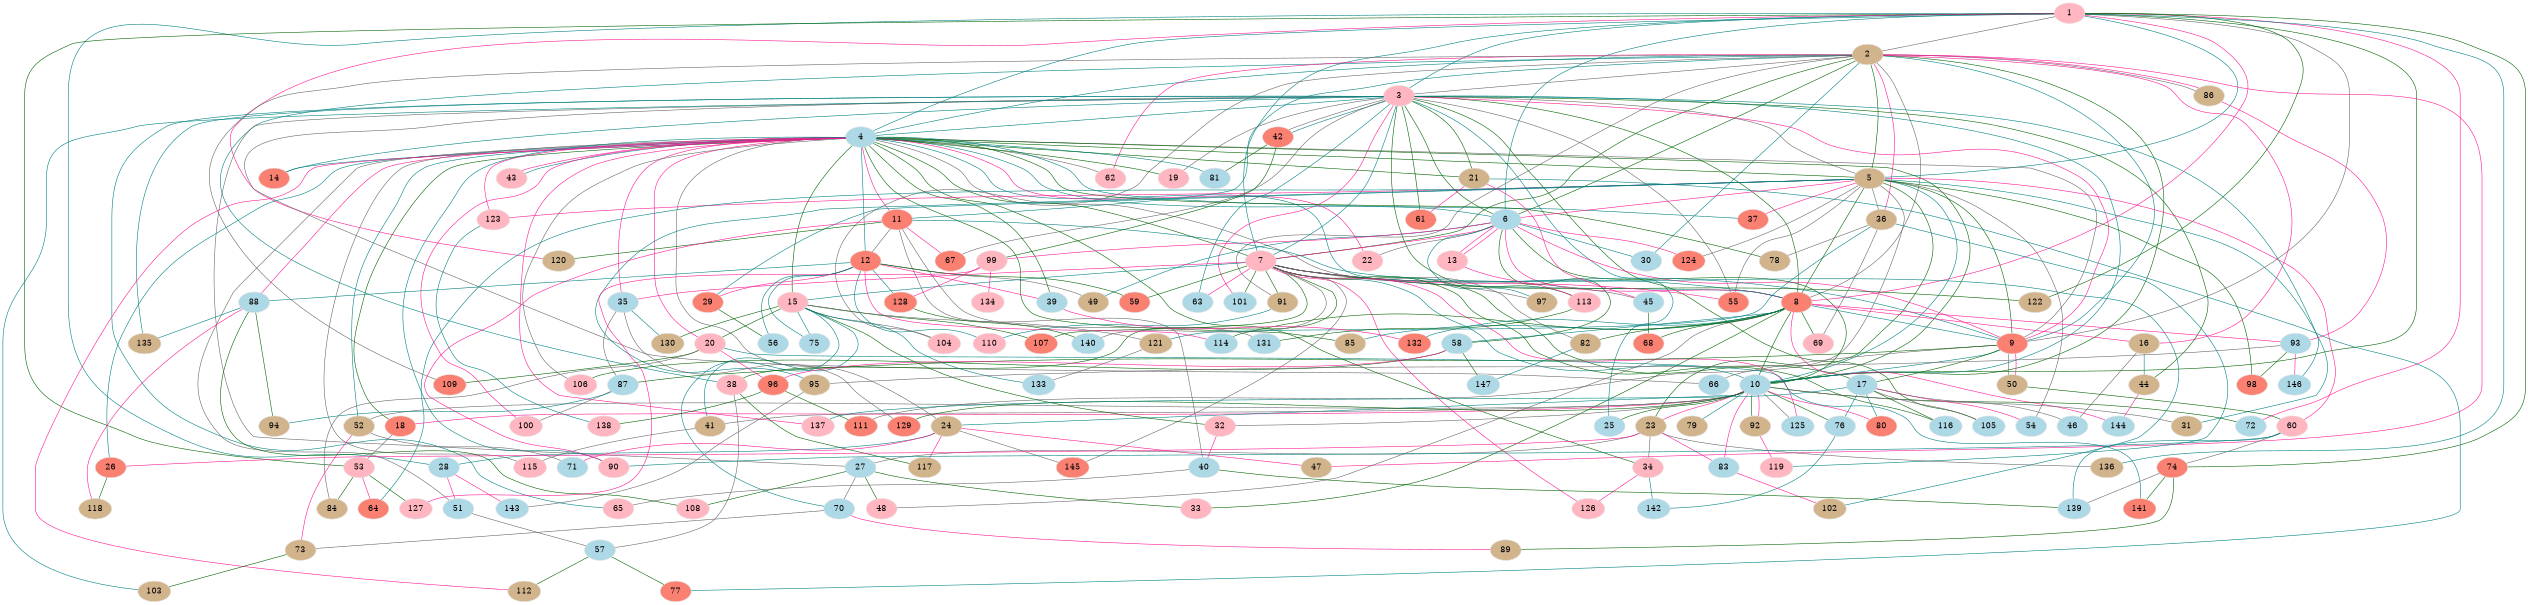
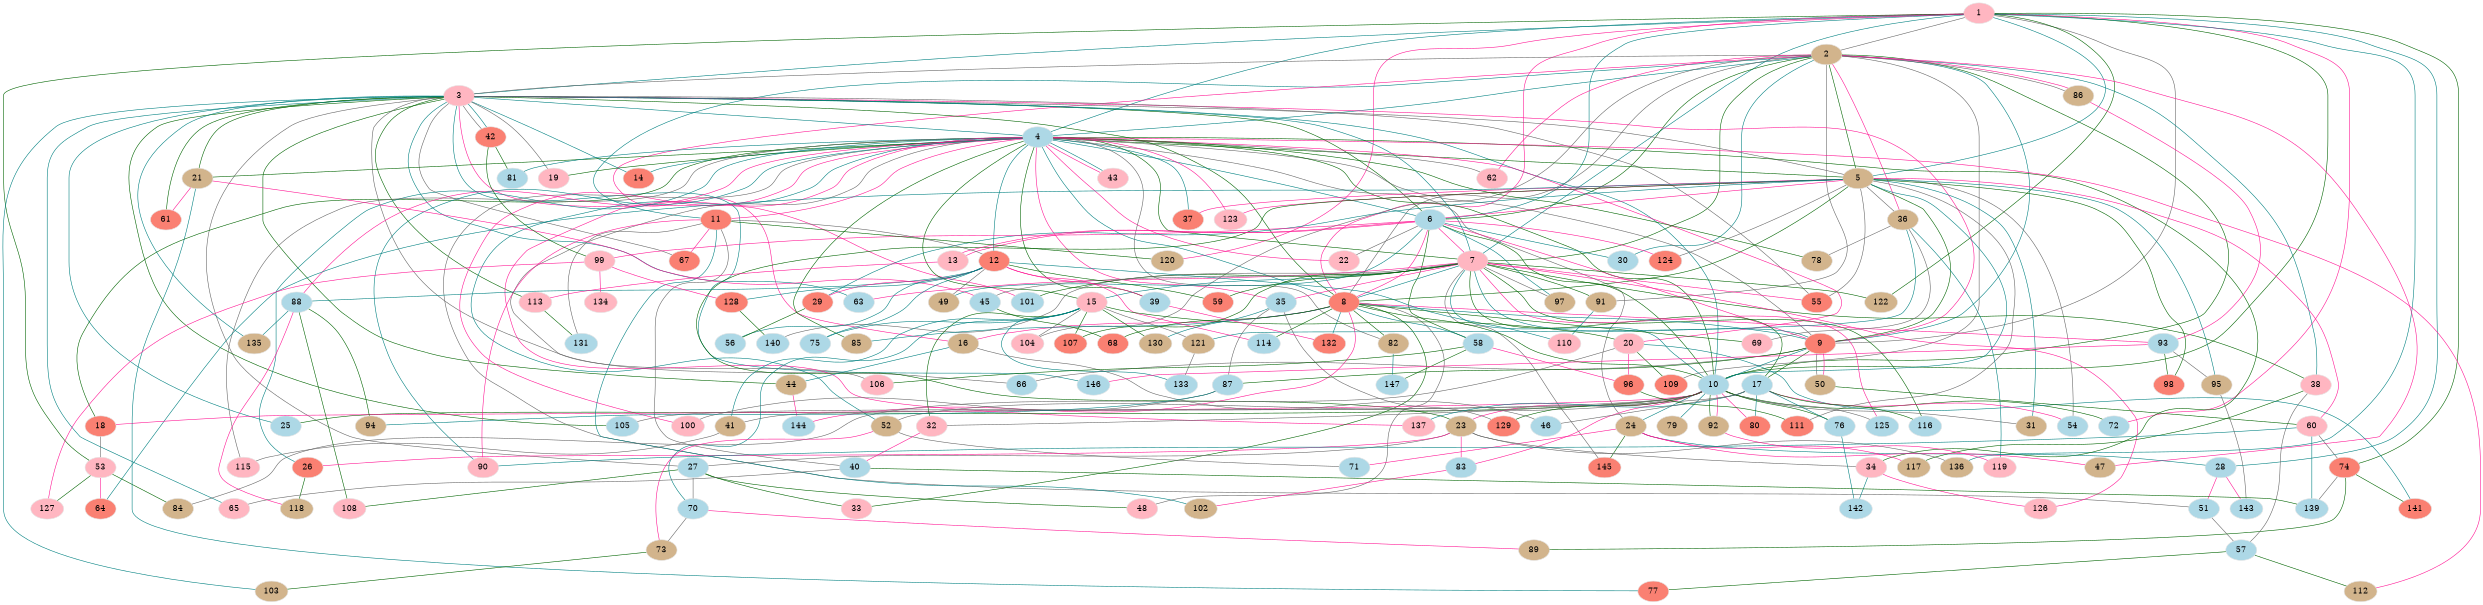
(604, 426) -> none
(1009, 447) -> (1620, 443)
